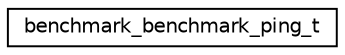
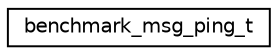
(172, 28) -> (139, 28)
